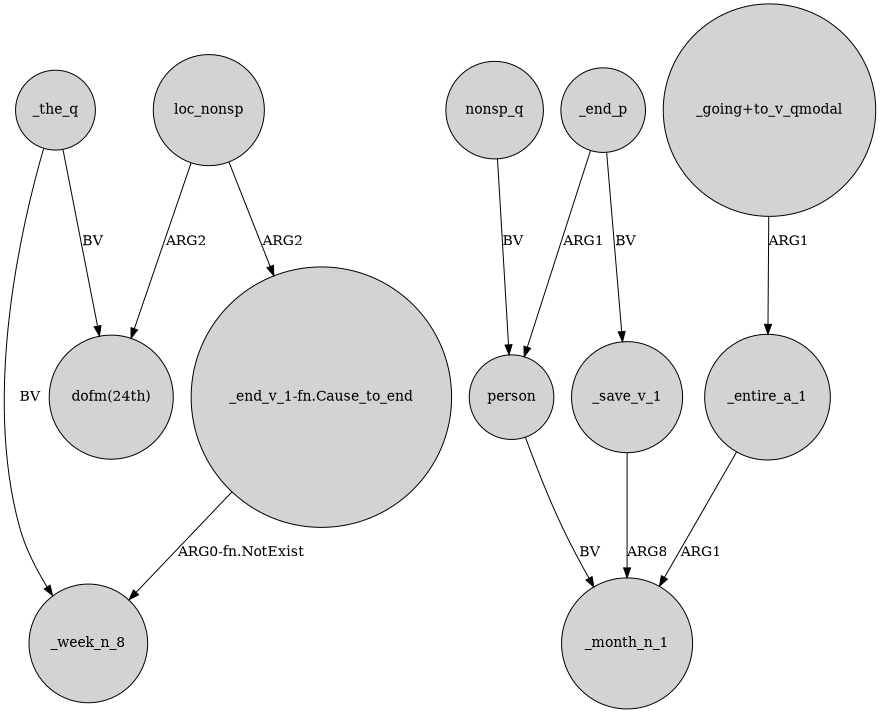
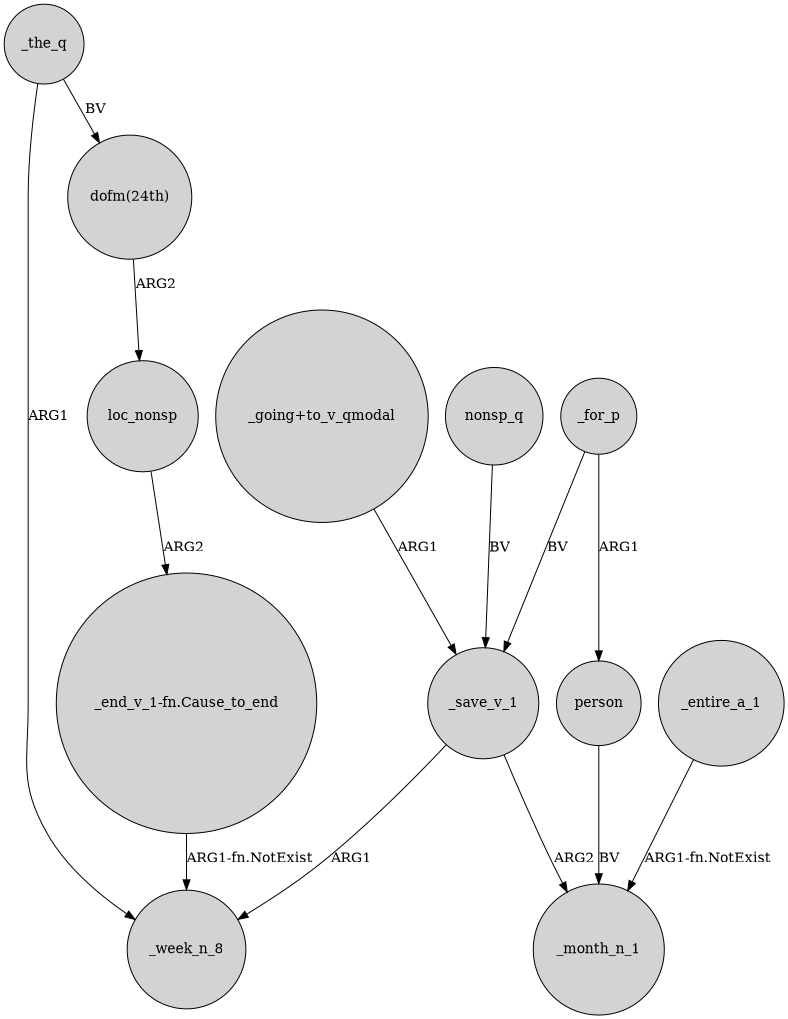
(603, 110) -> (599, 416)
(163, 246) -> (136, 305)
(503, 252) -> (489, 551)
(768, 270) -> (412, 577)
(30, 397) -> (49, 416)
(241, 553) -> (250, 859)
(647, 553) -> (574, 859)
(701, 553) -> (708, 859)
none -> (352, 837)
